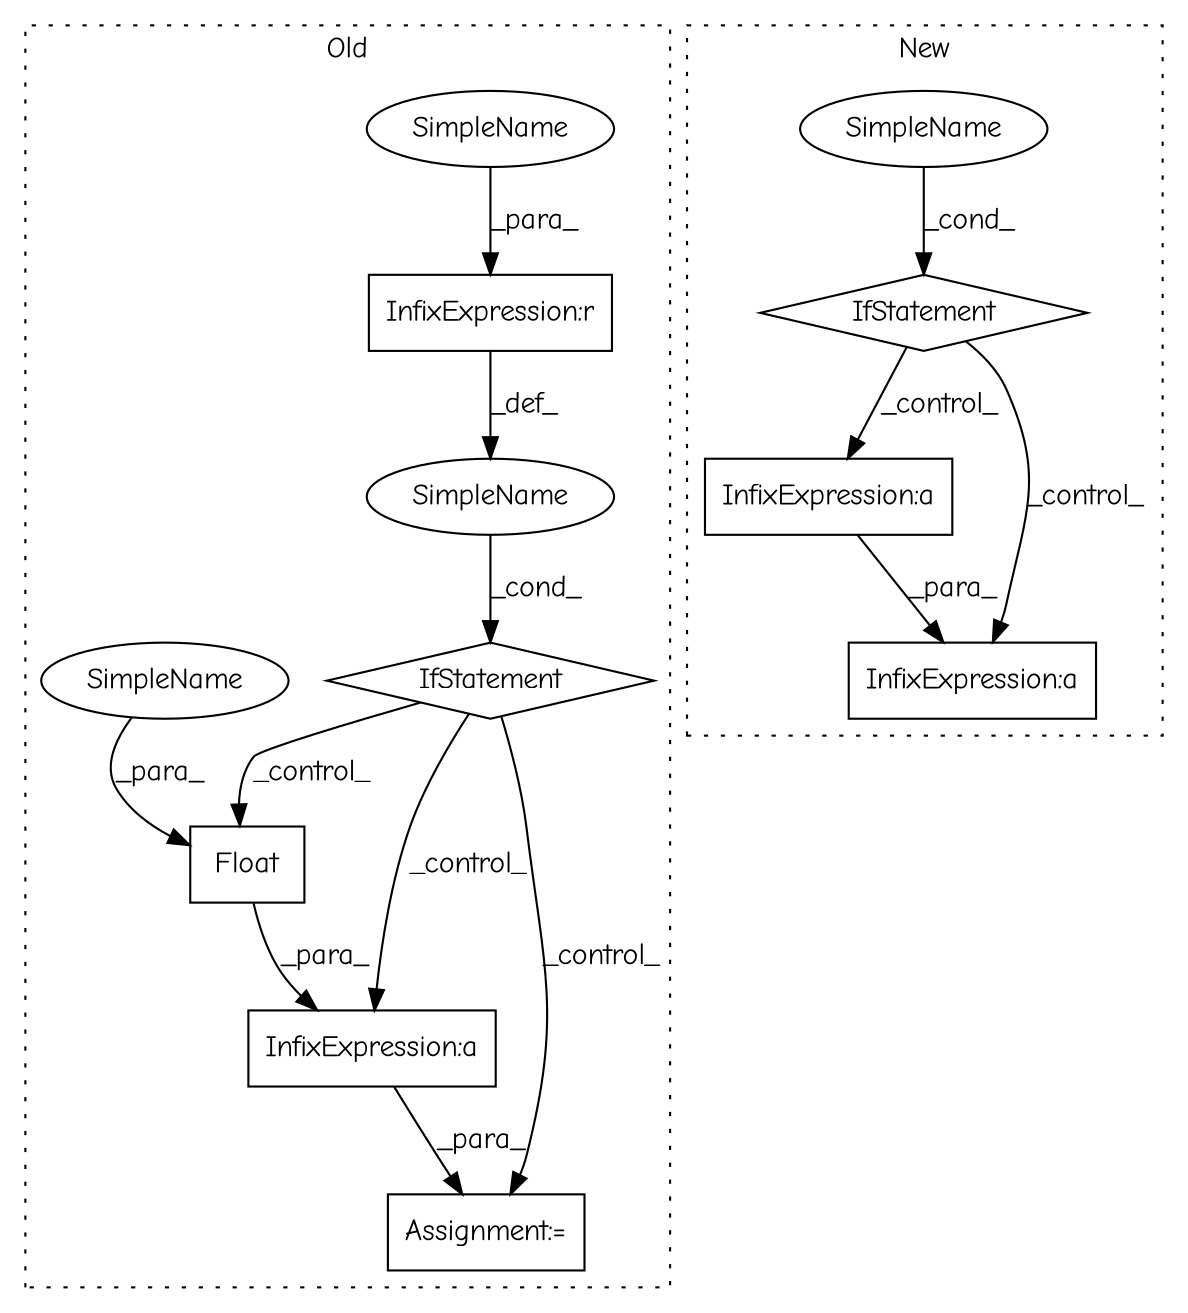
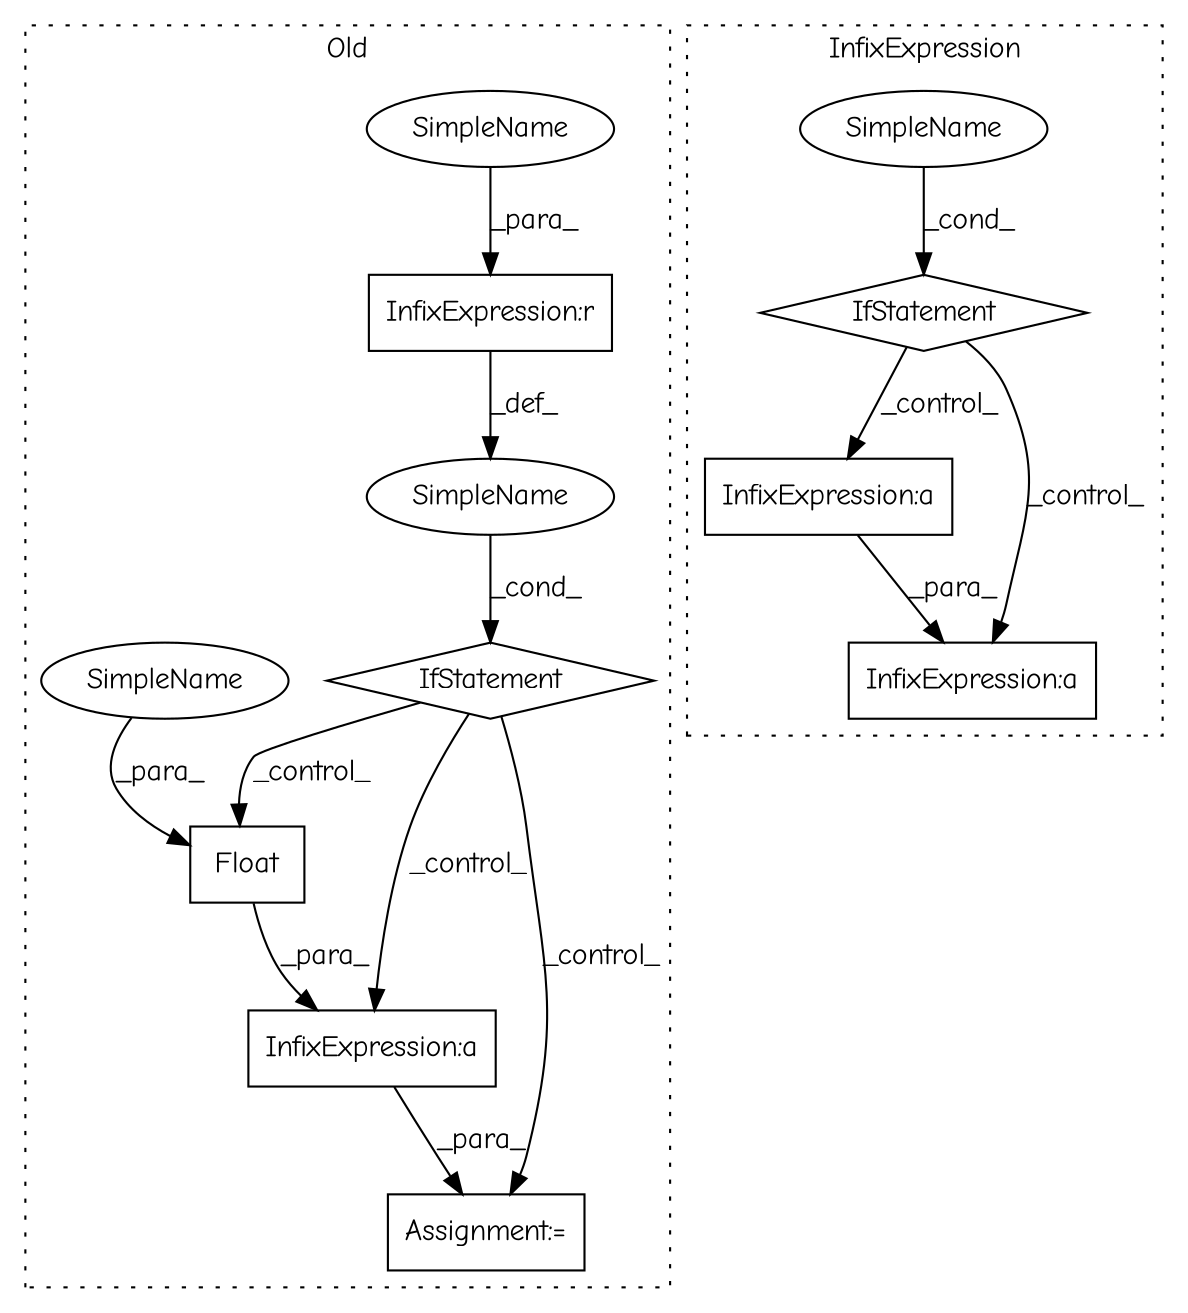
(925, 50) -> (925, 50)
